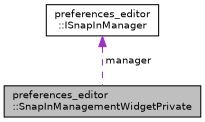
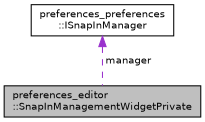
(102, 20) -> (102, 20)
